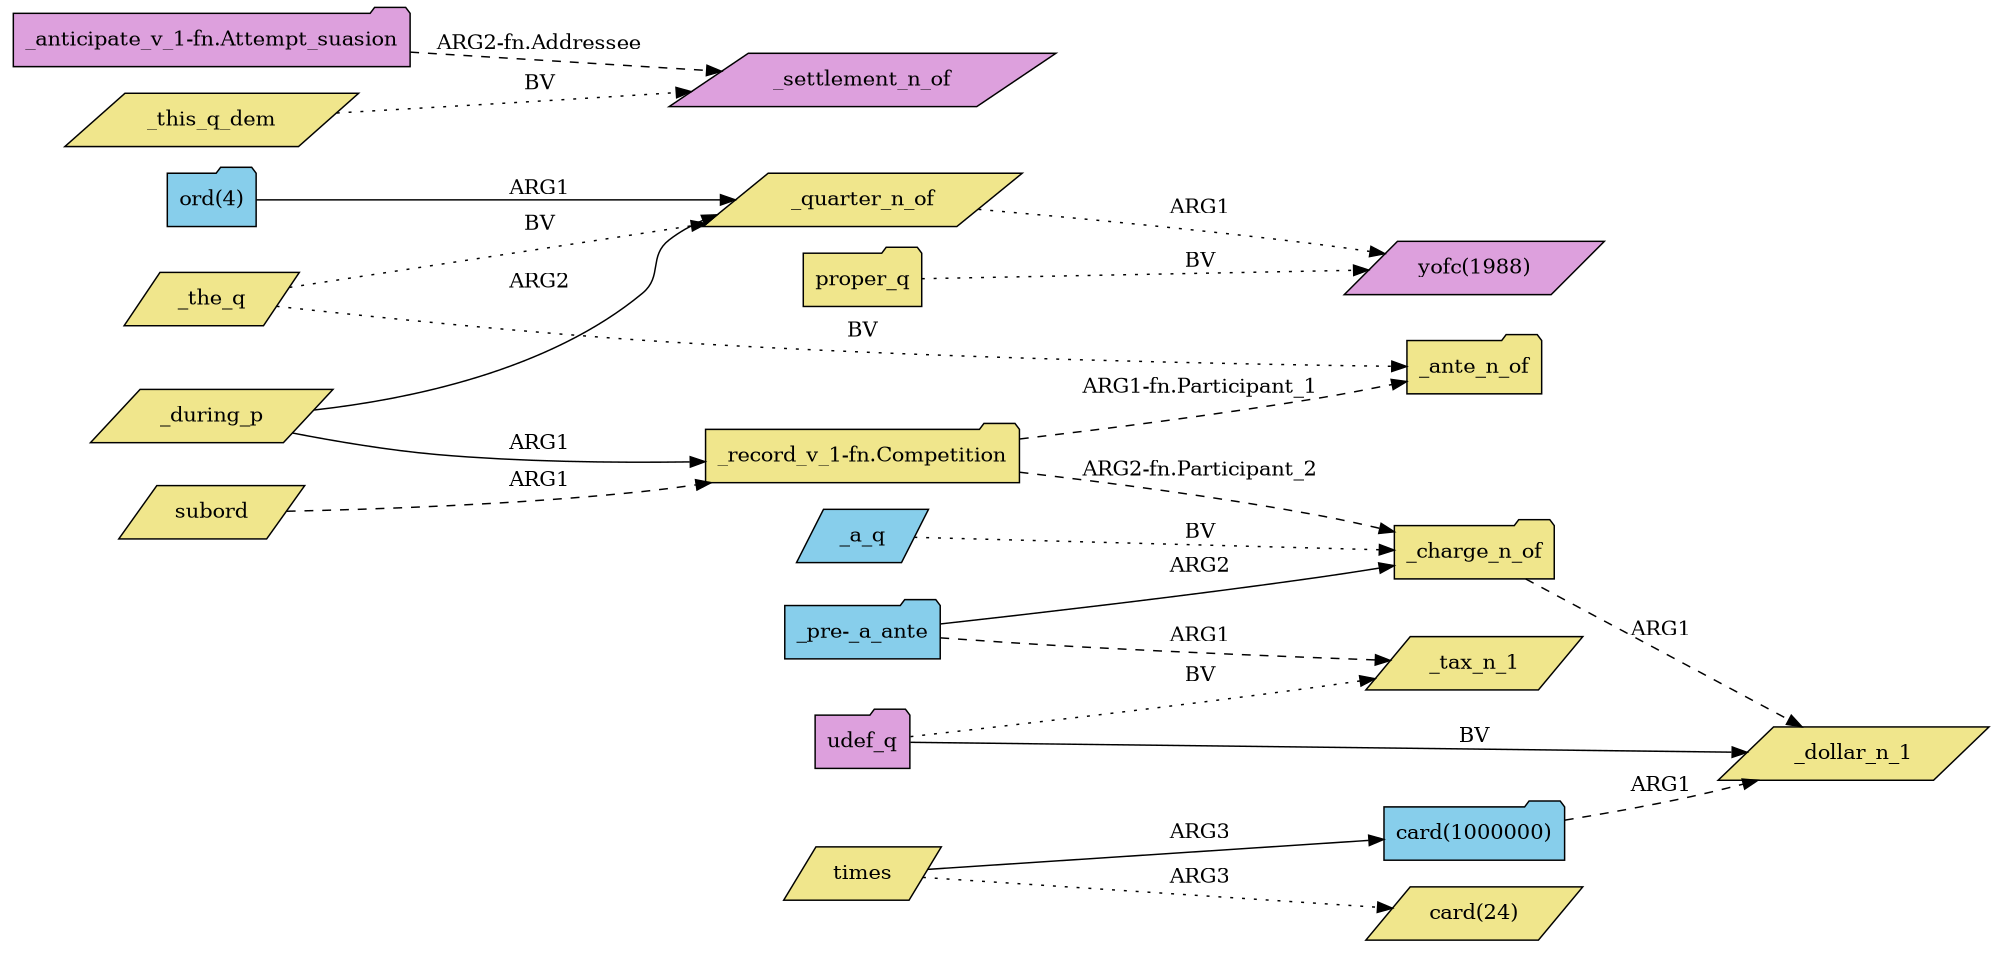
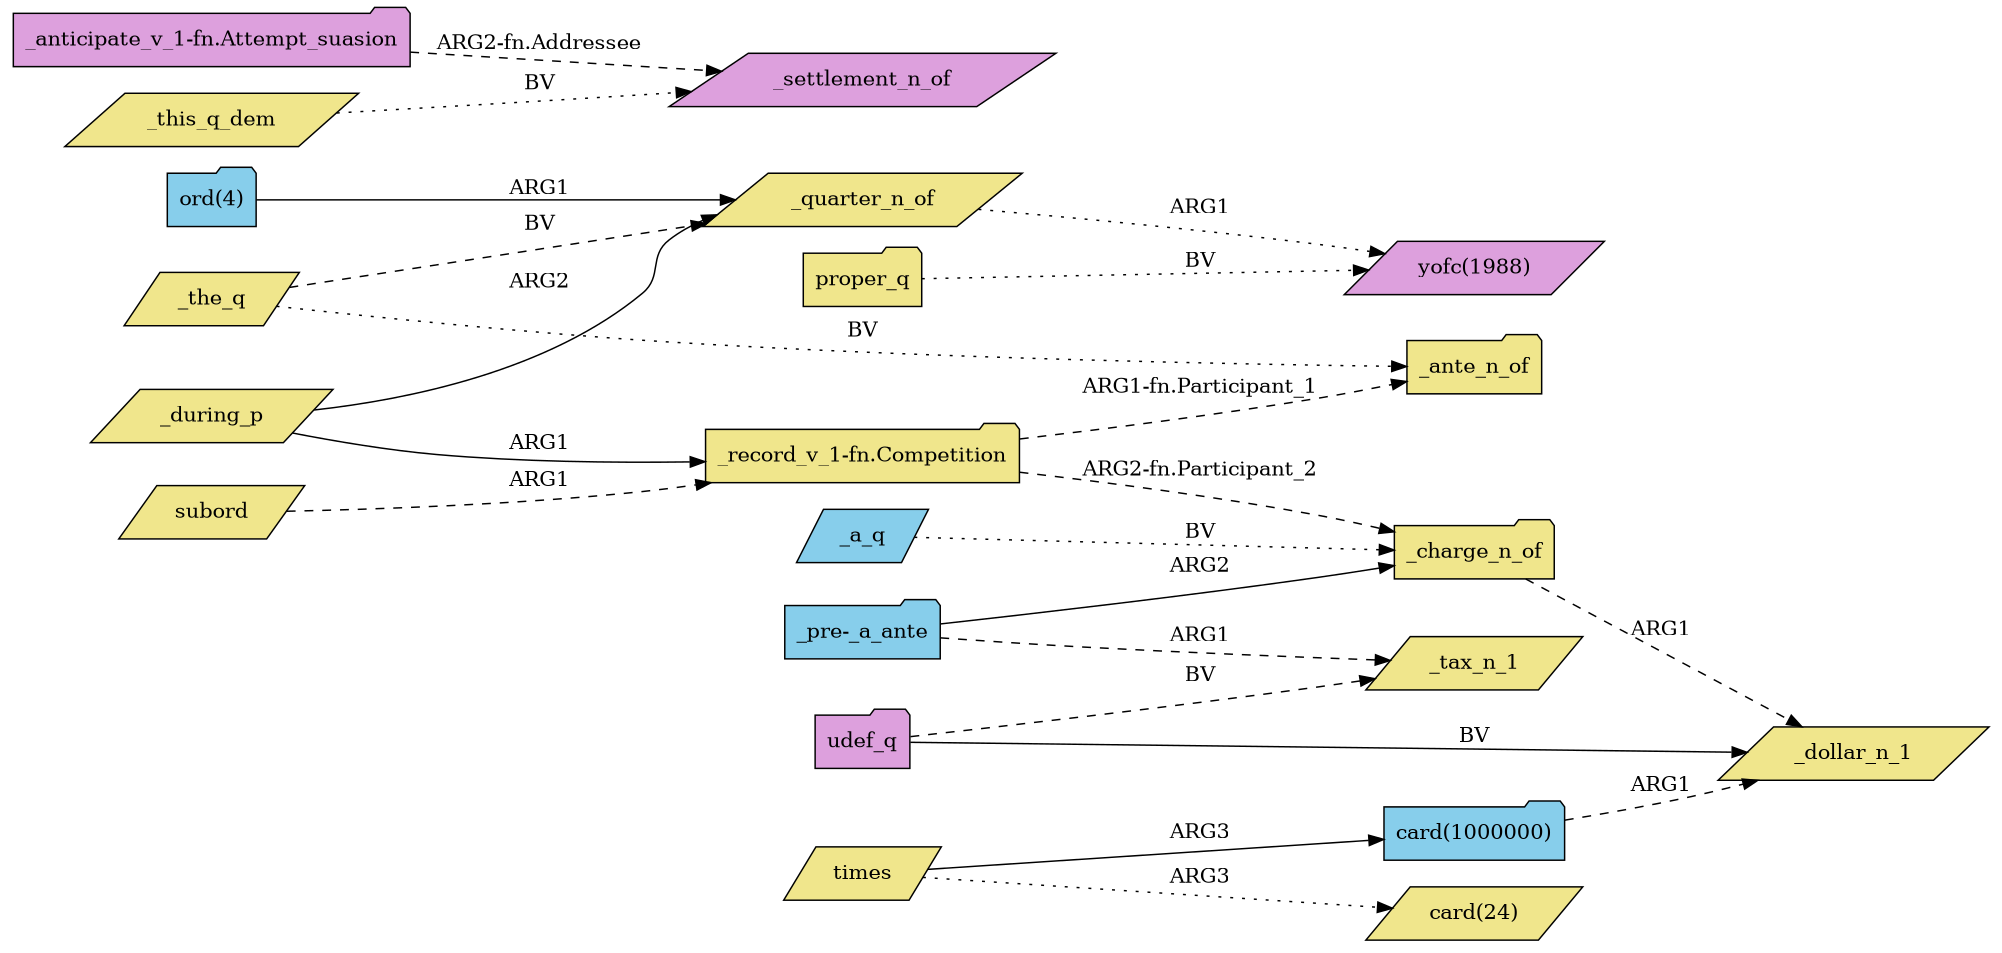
(490, 257) -> (490, 257)
(1136, 710) -> (1136, 710)
